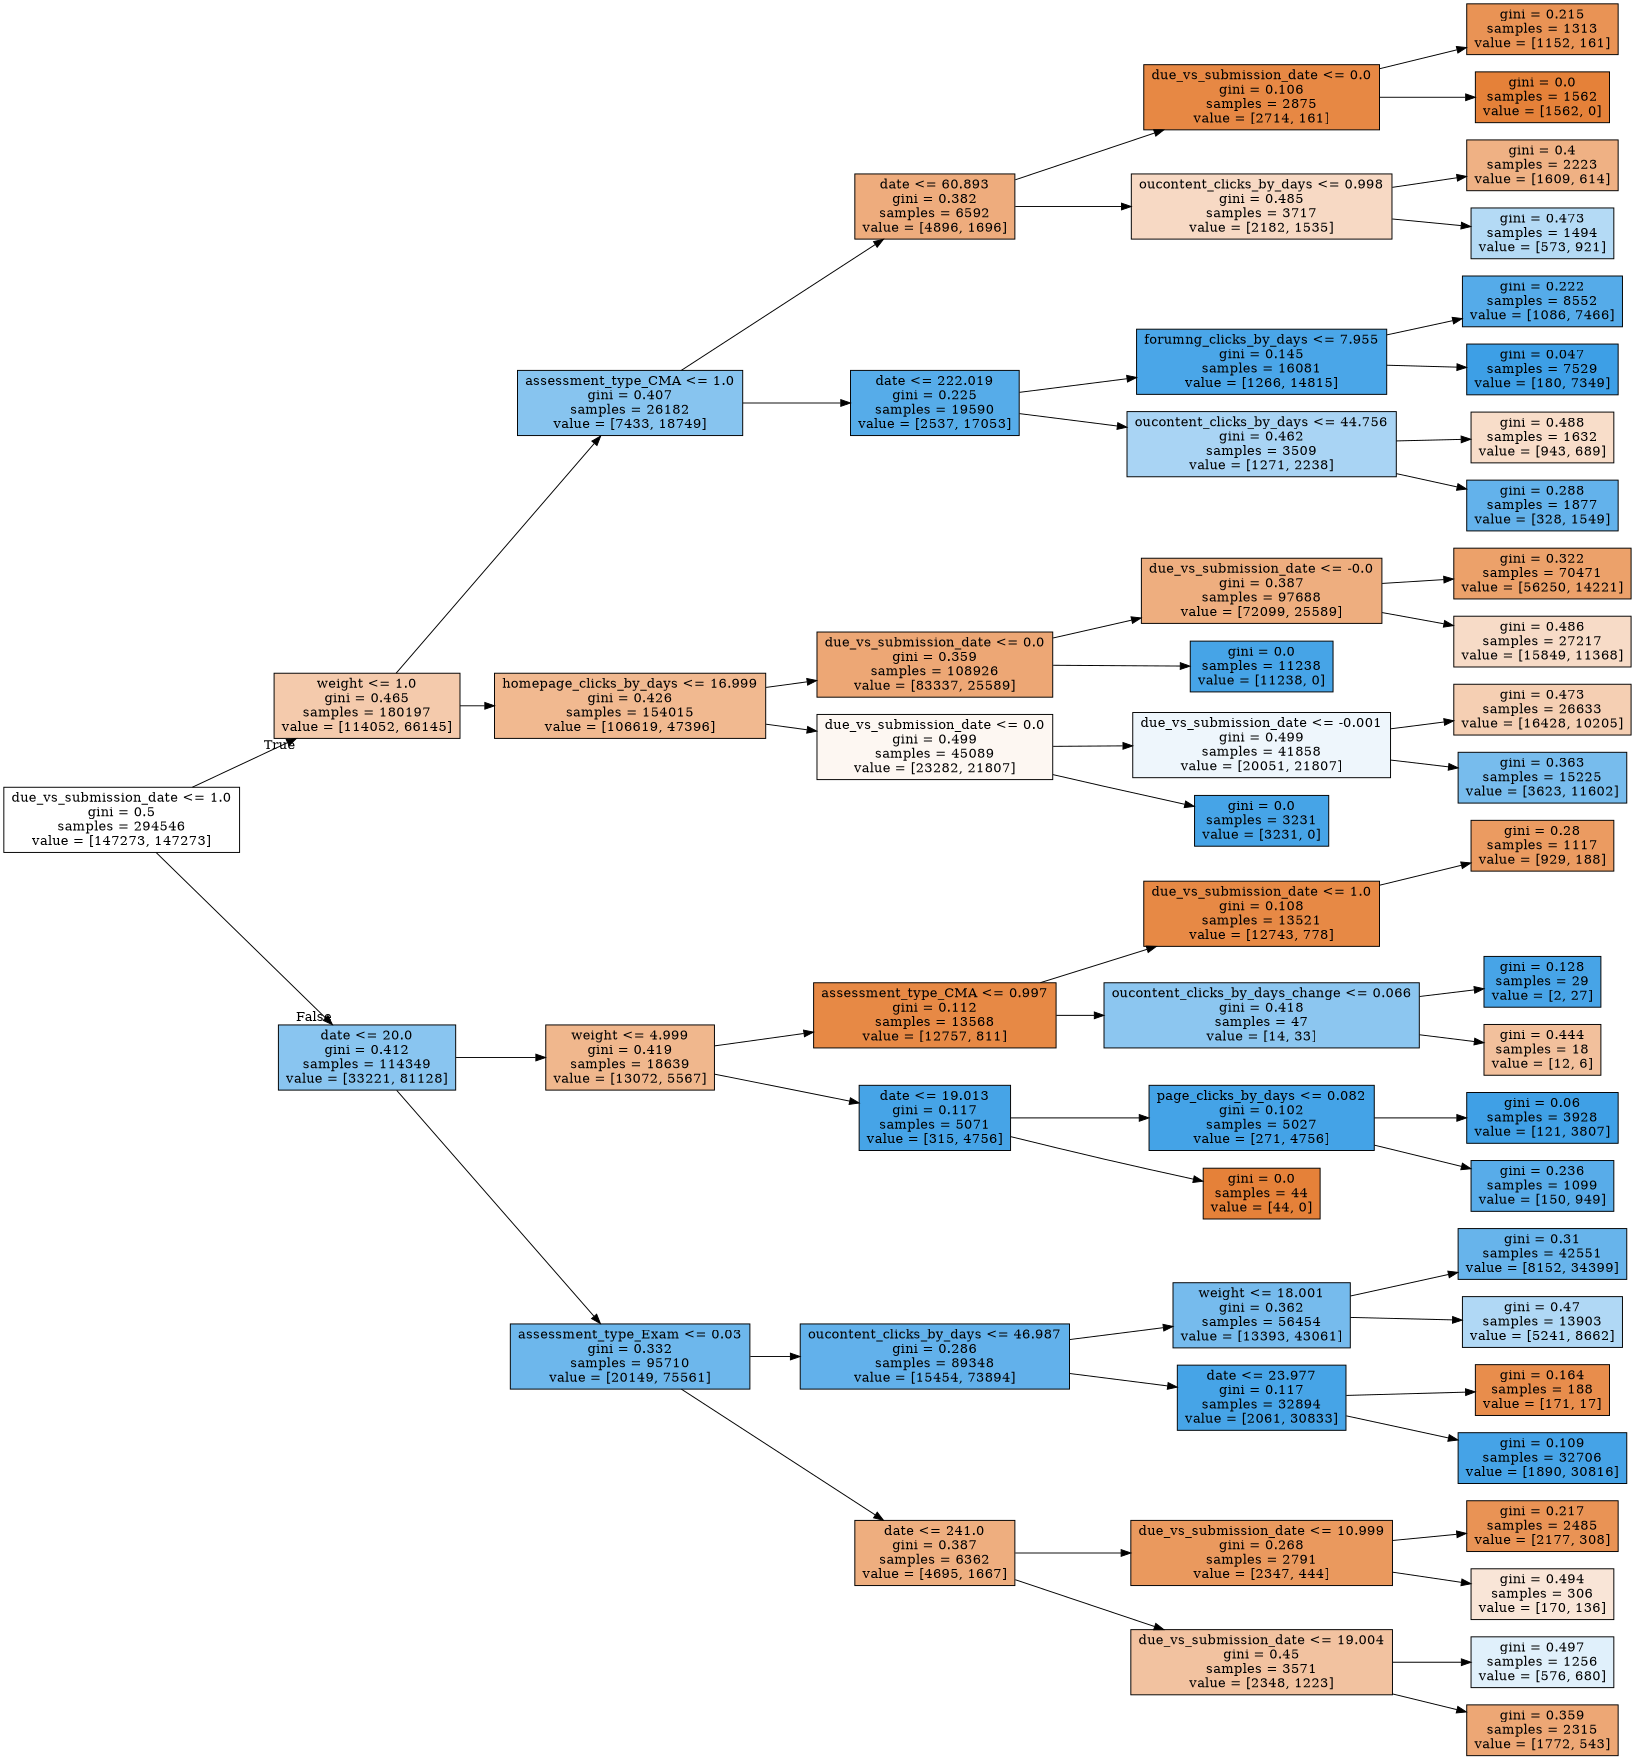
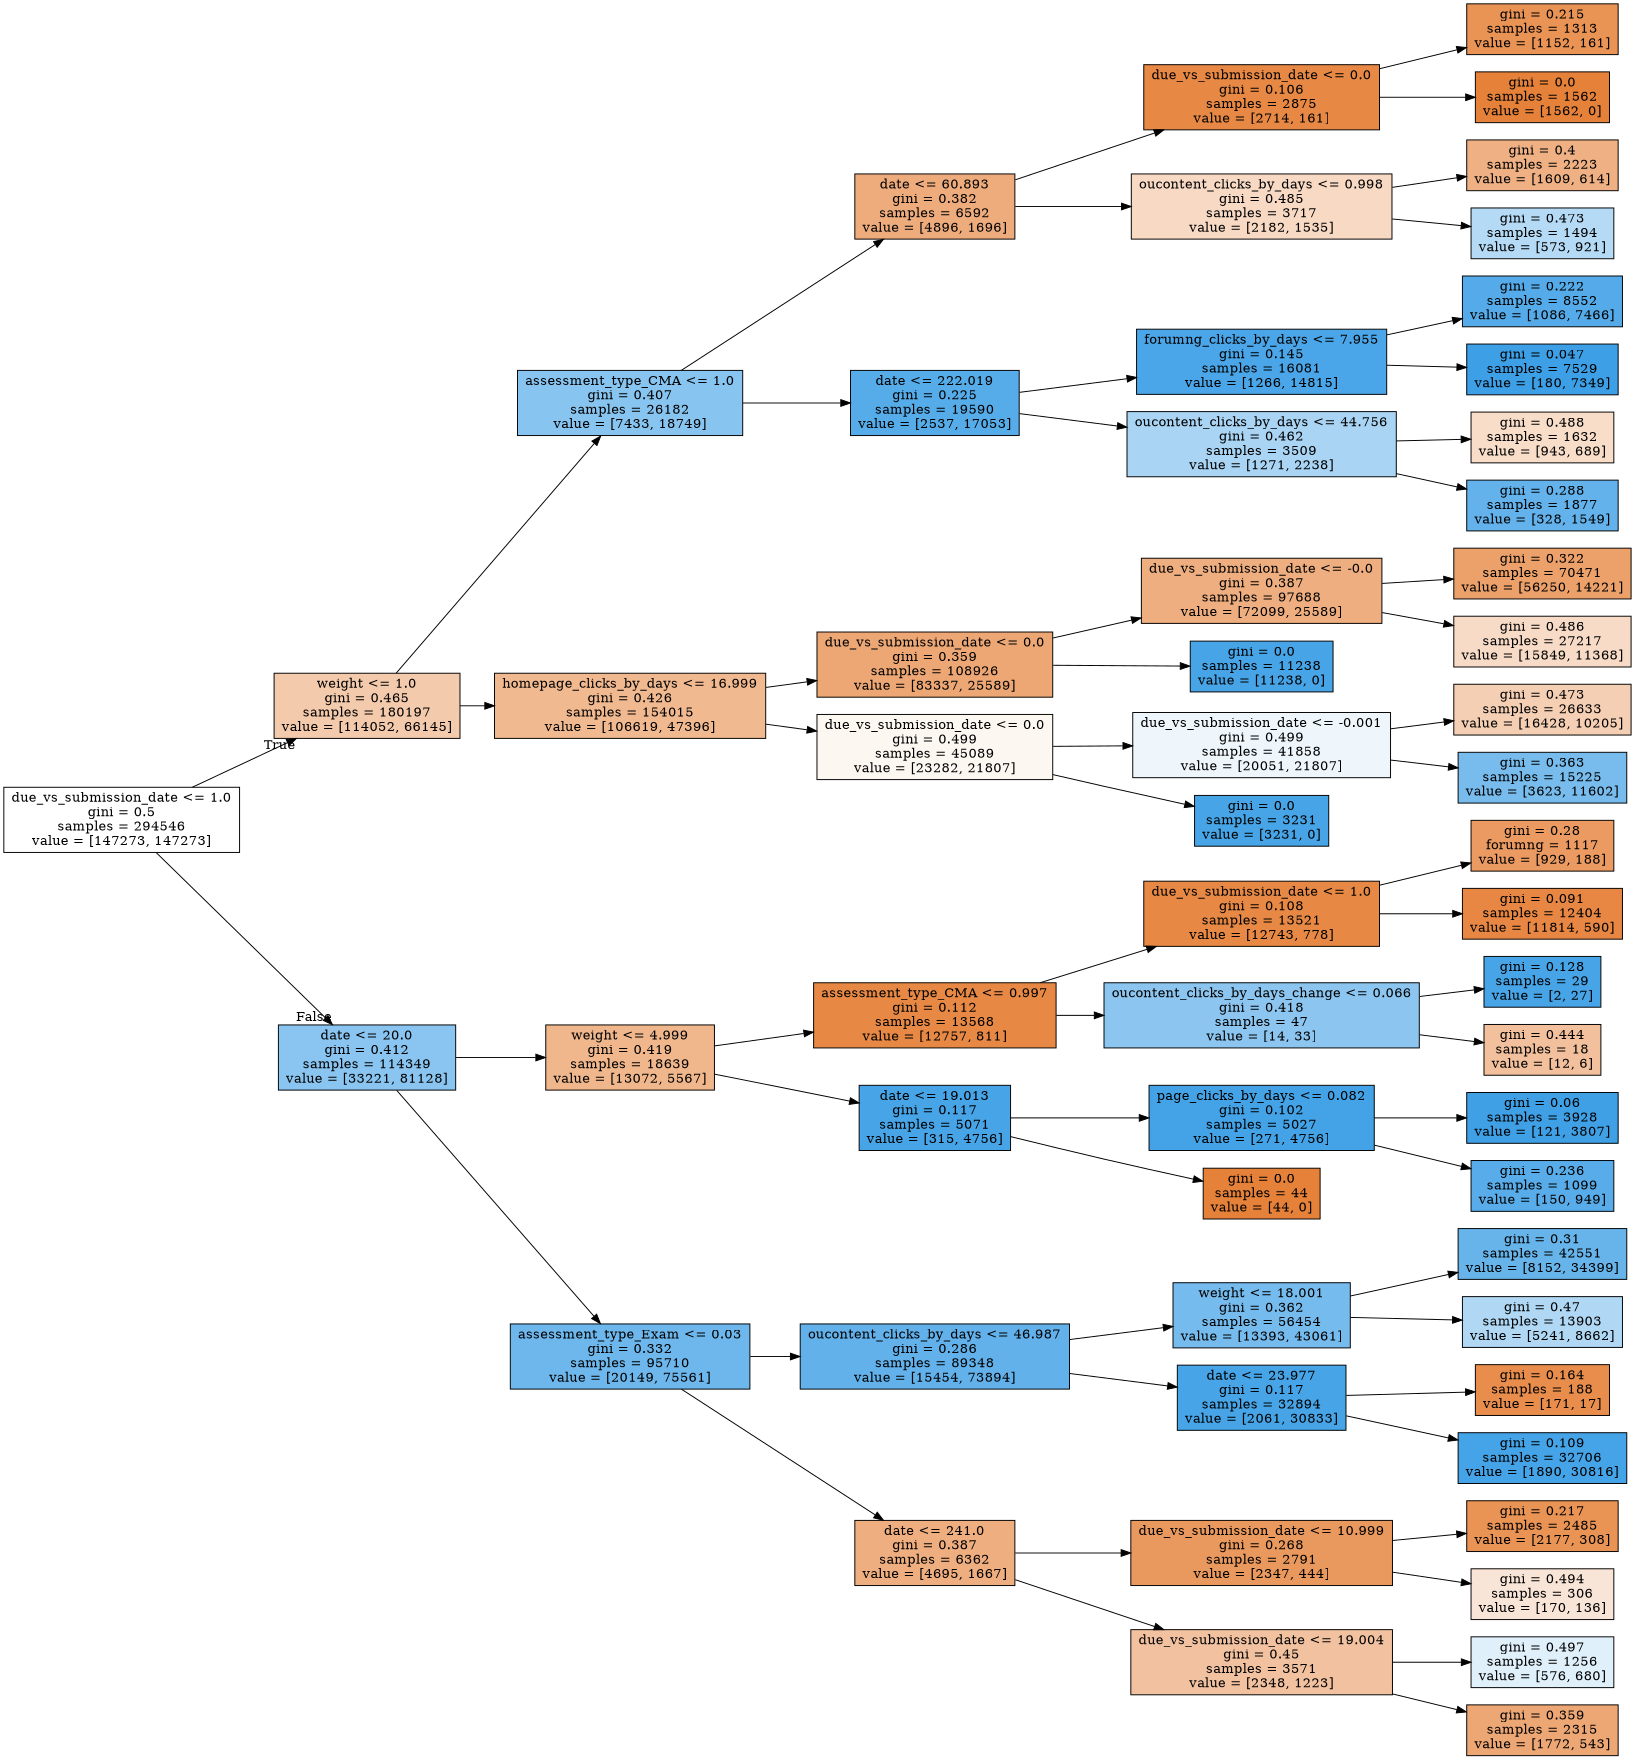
(1542, 846) -> (1542, 846)
none -> (1542, 914)
